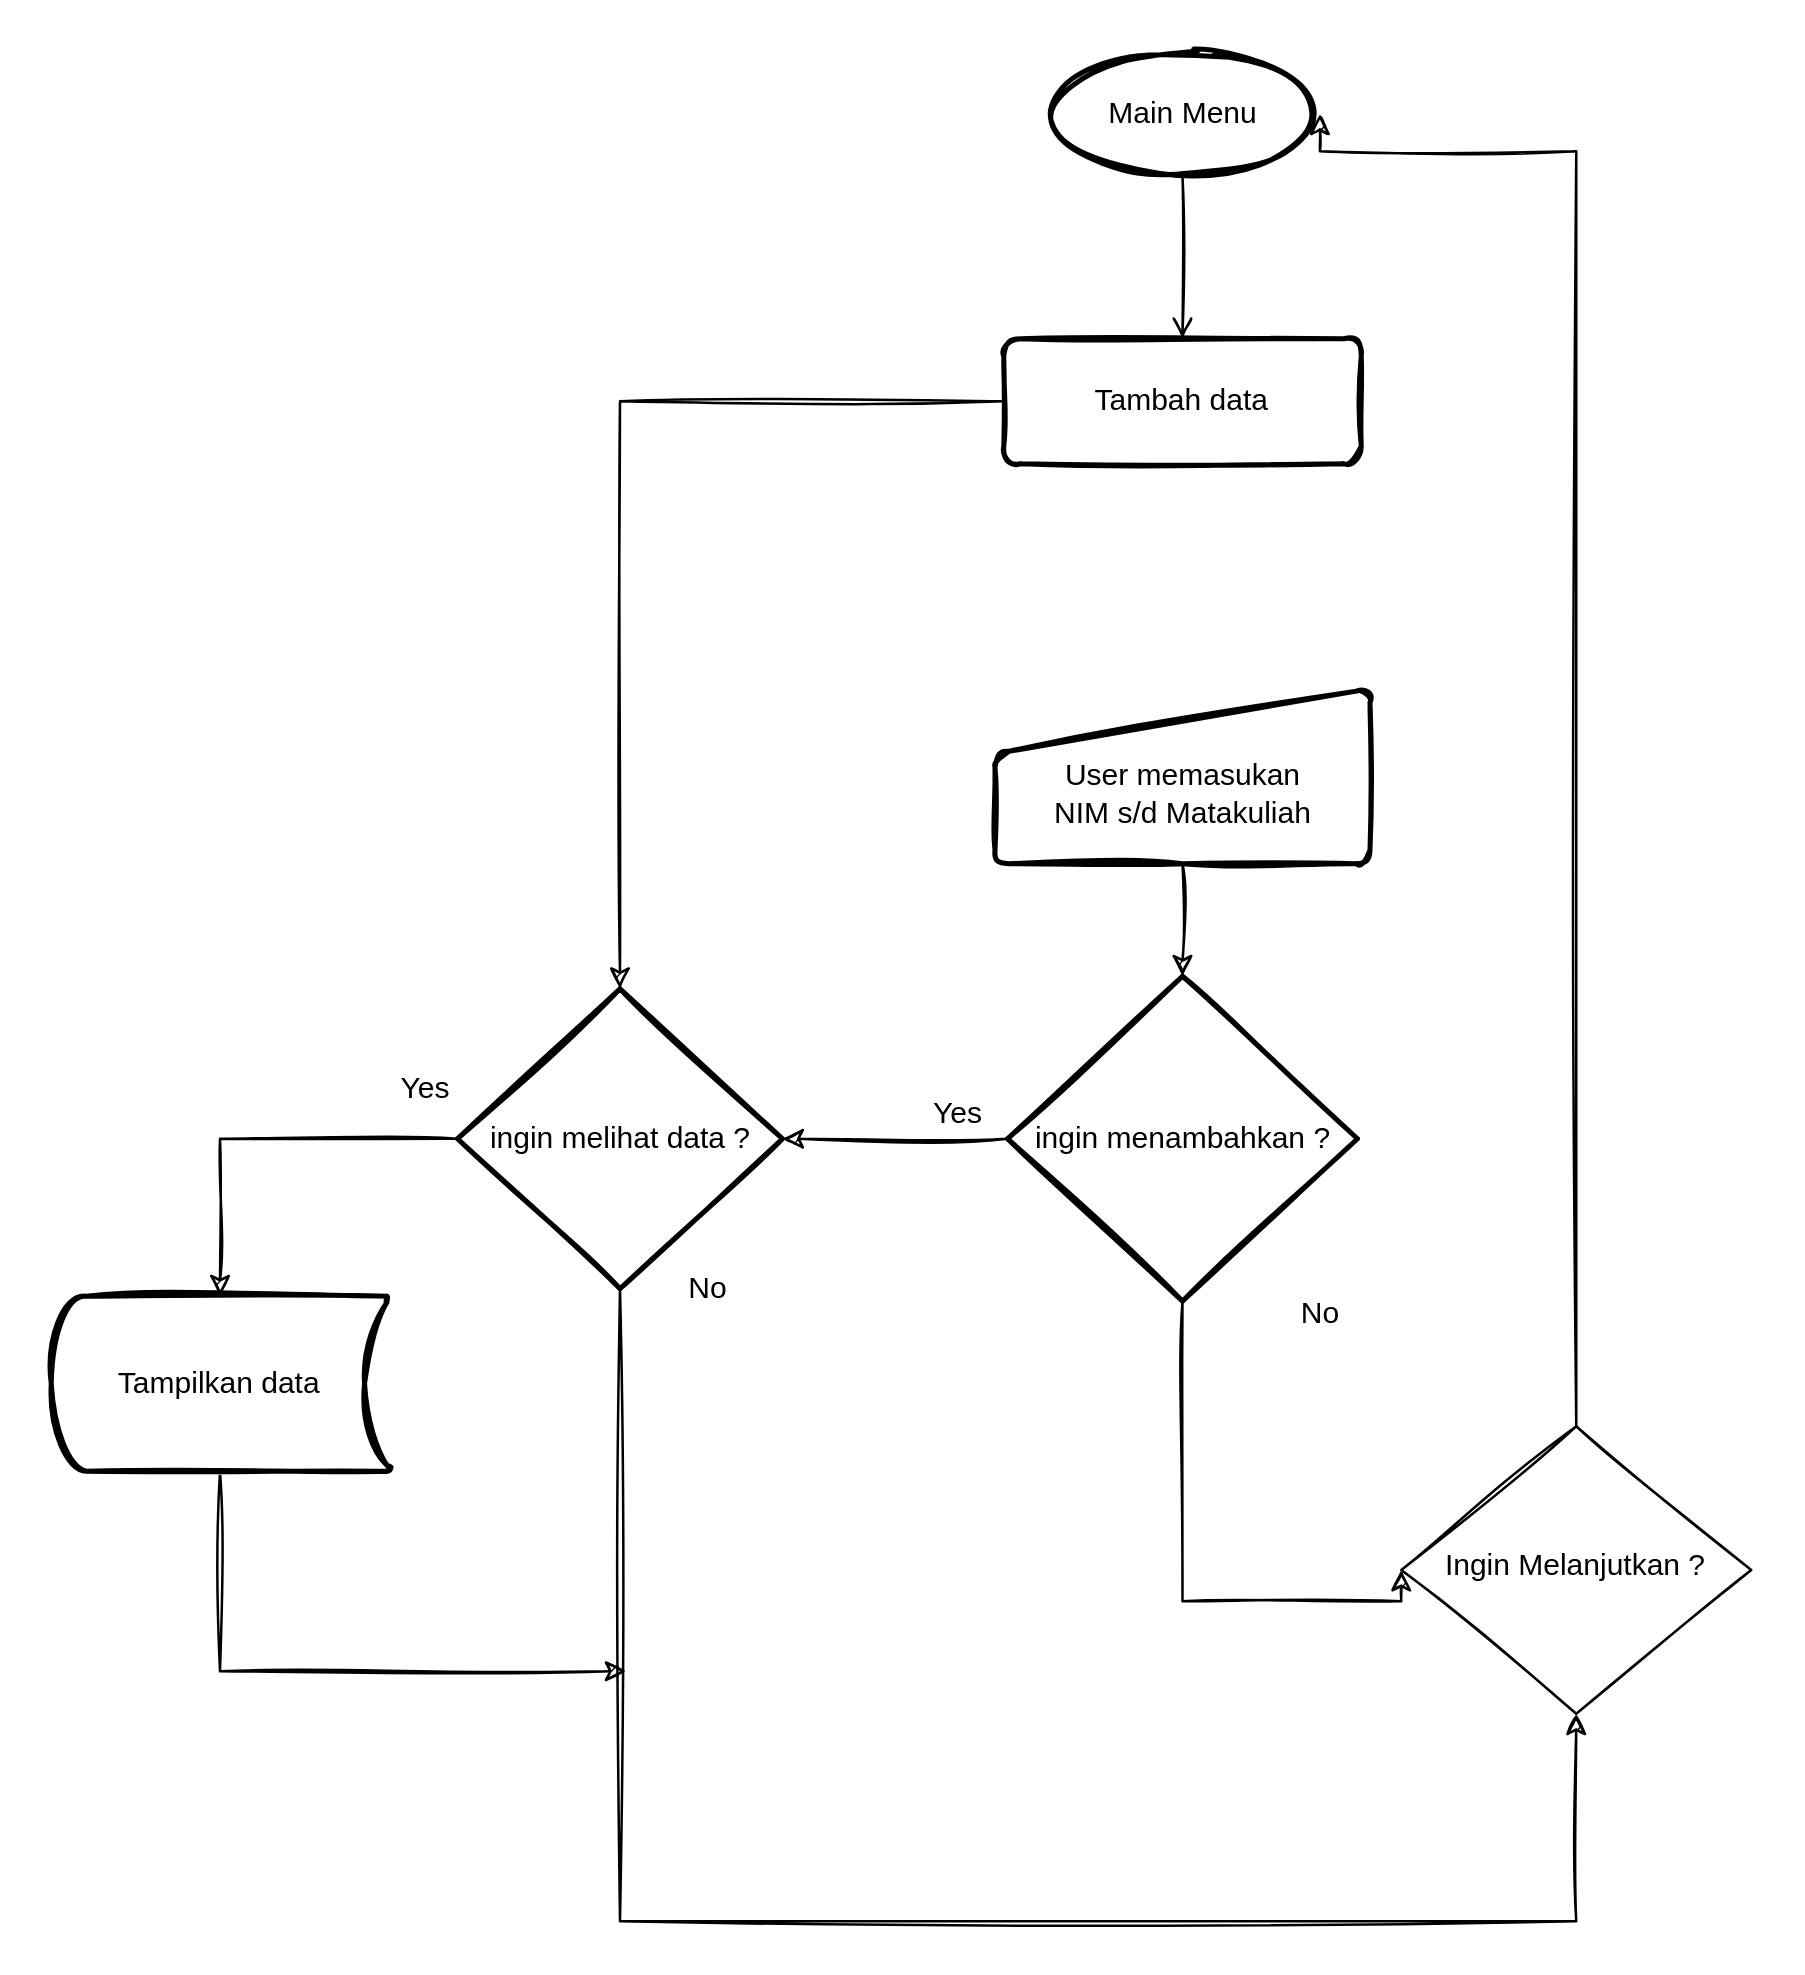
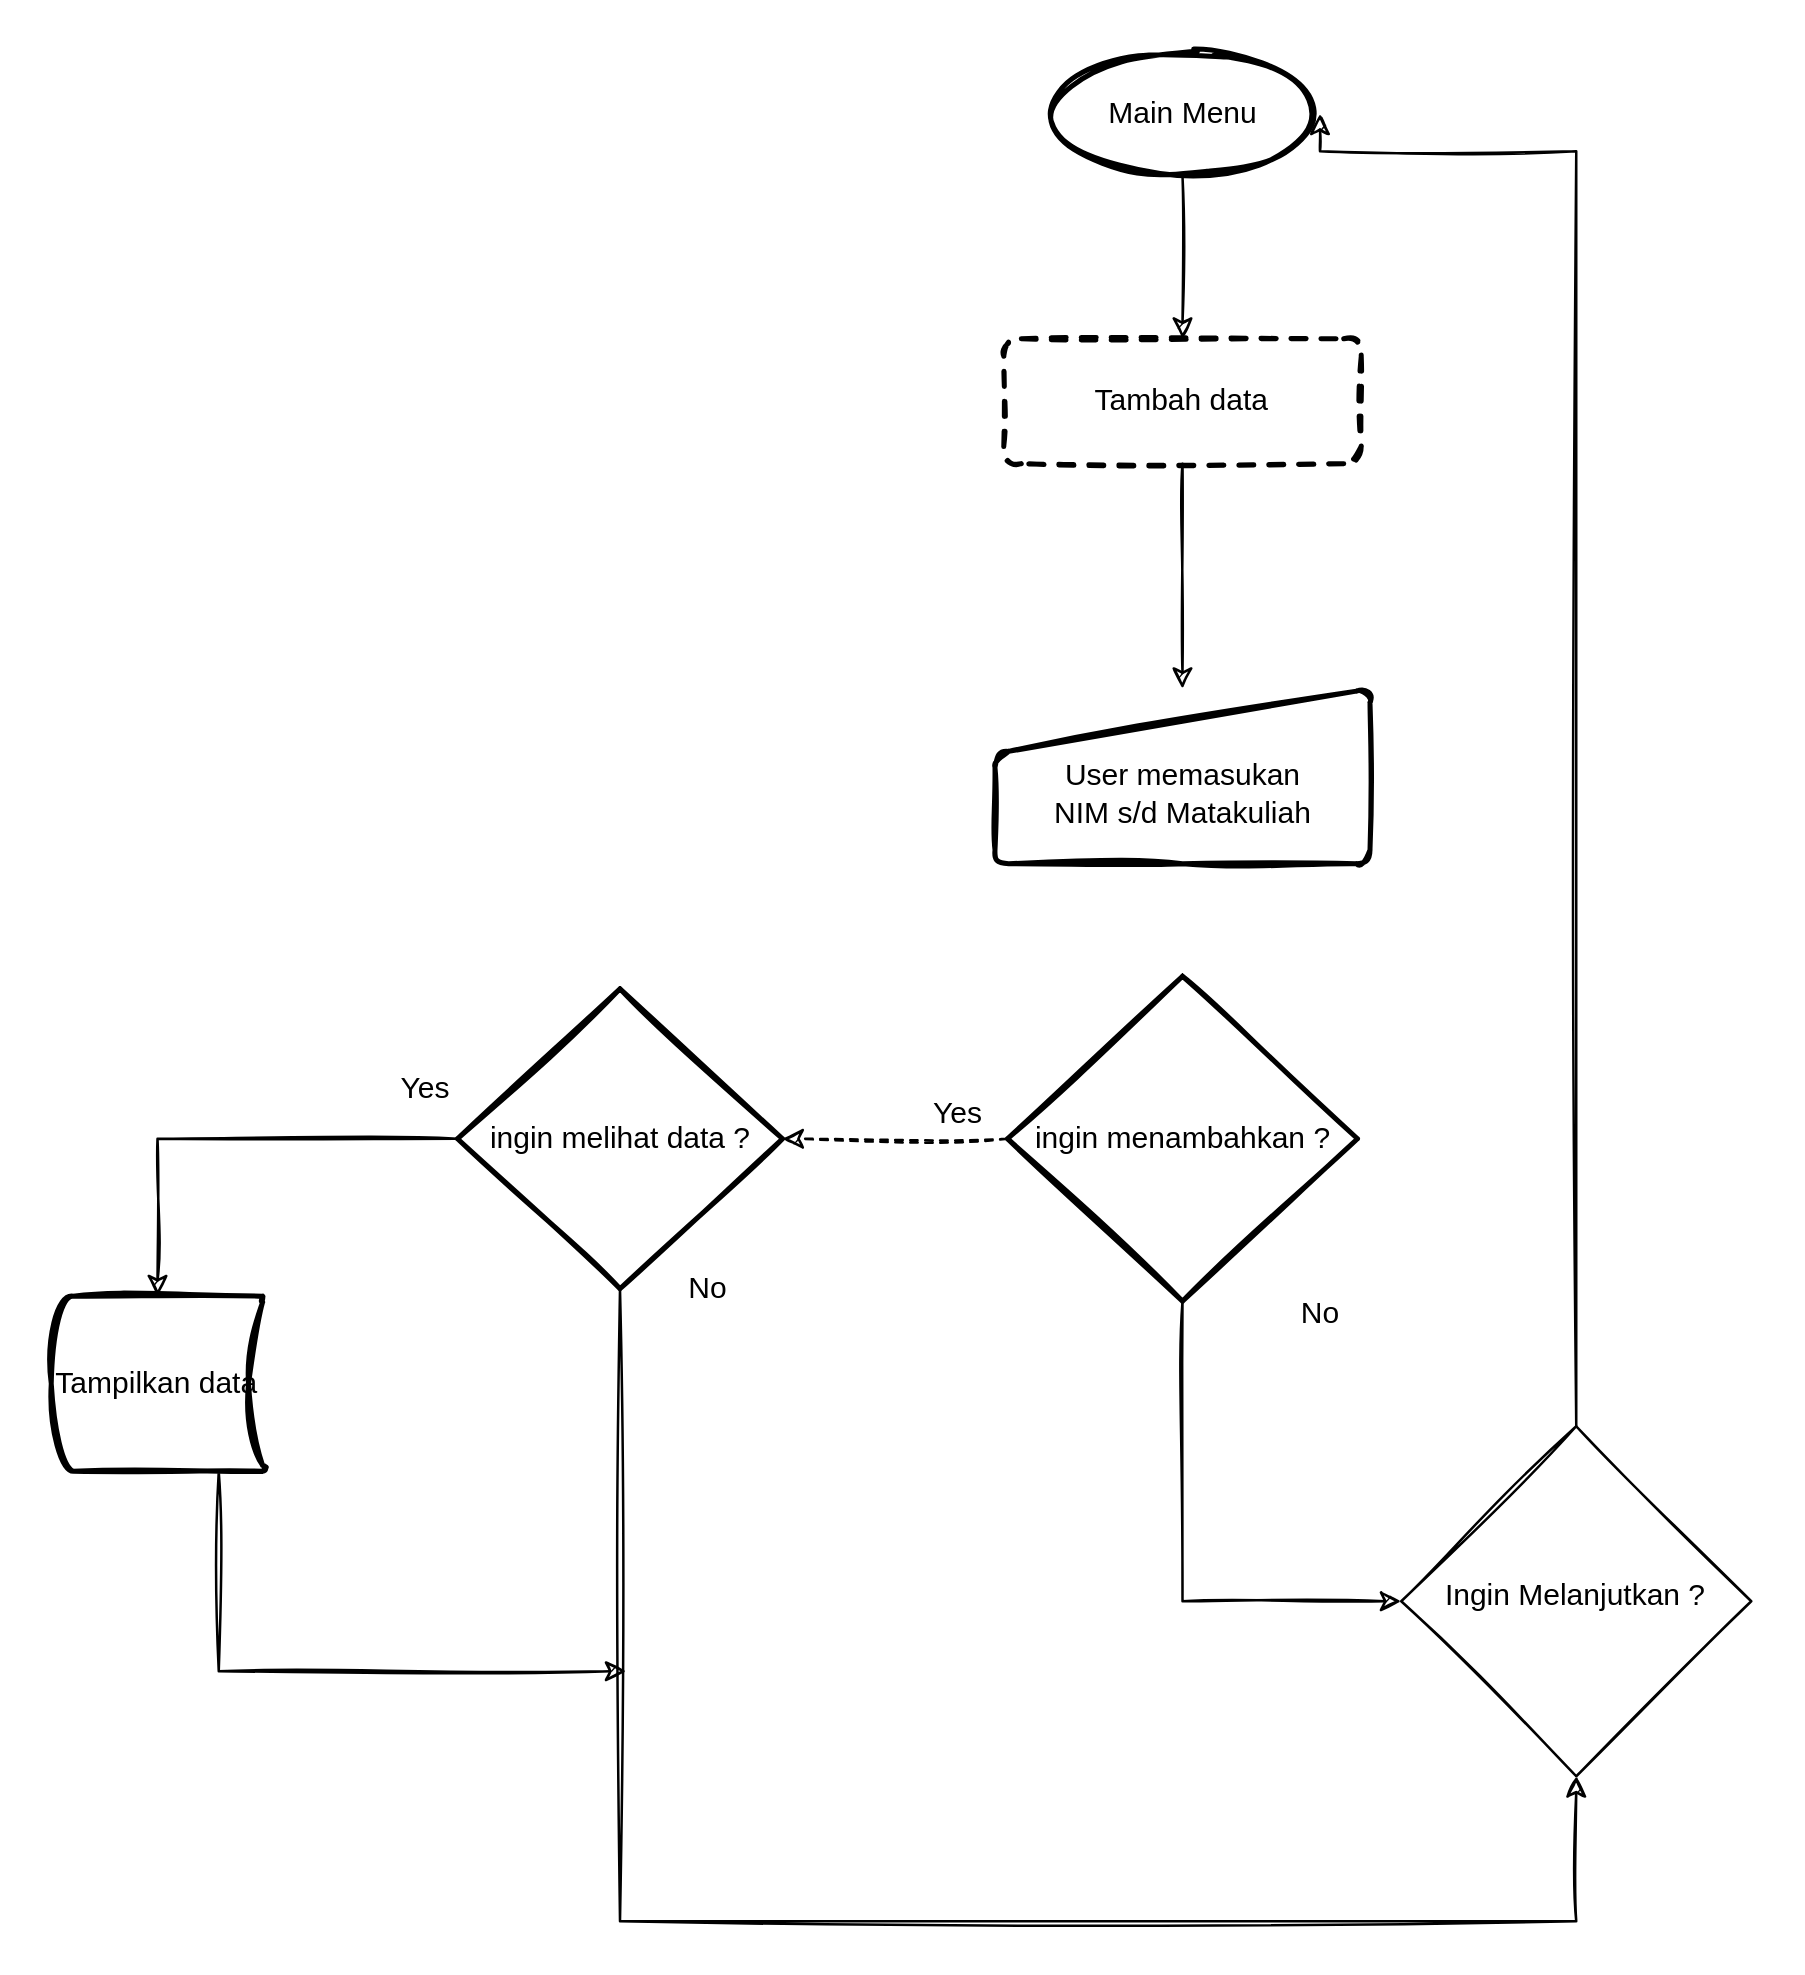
(1183, 325) -> (1183, 320)
(1183, 401) -> (1183, 401)
(620, 497) -> (1183, 571)
(1183, 913) -> none
(901, 1139) -> (901, 1139)
(220, 1384) -> (158, 1384)
(1576, 1570) -> (1576, 1601)
